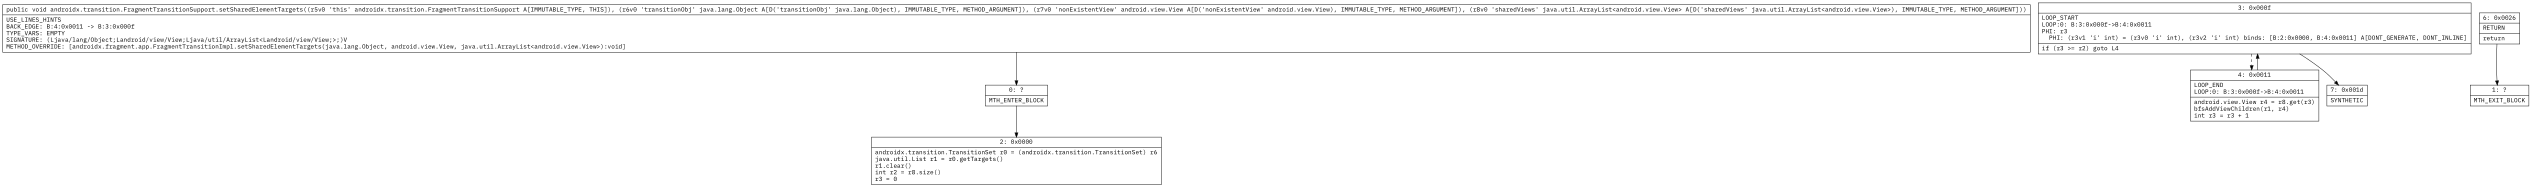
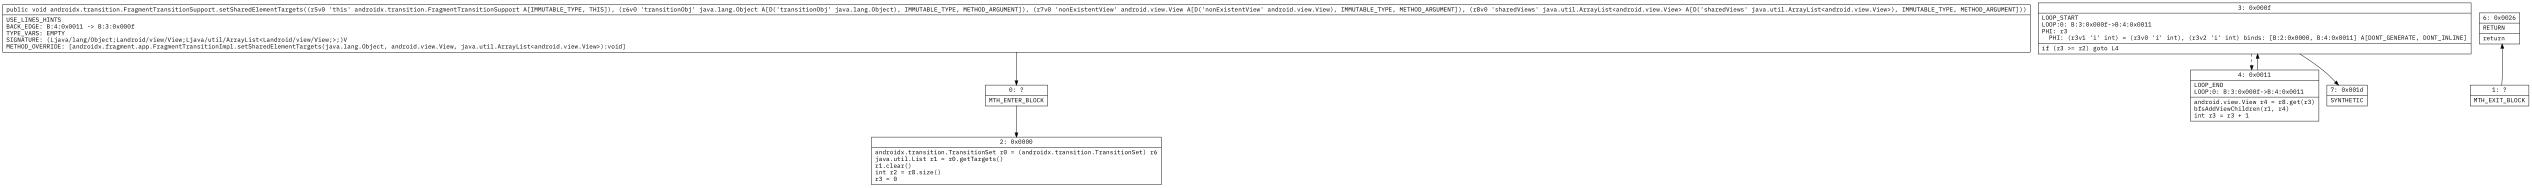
(2497, 62) -> (2503, 67)
